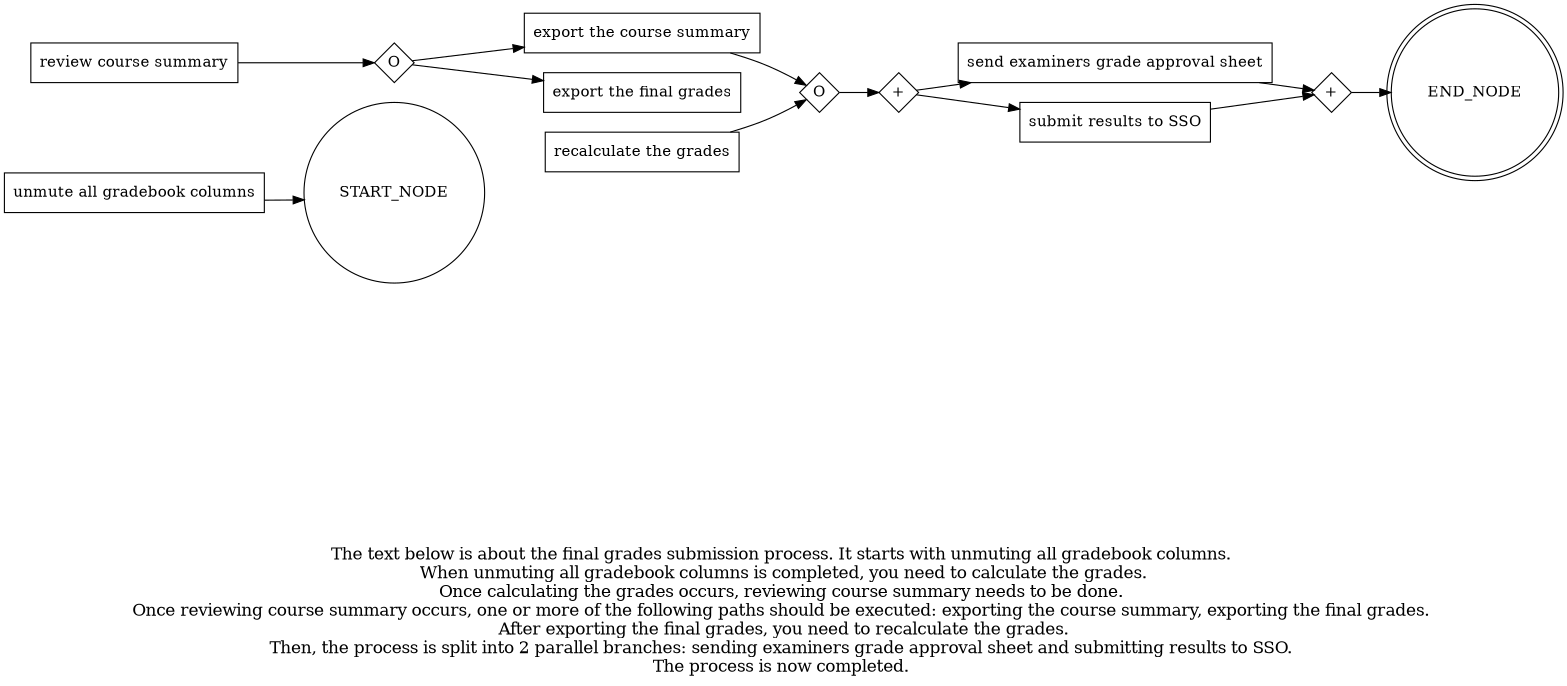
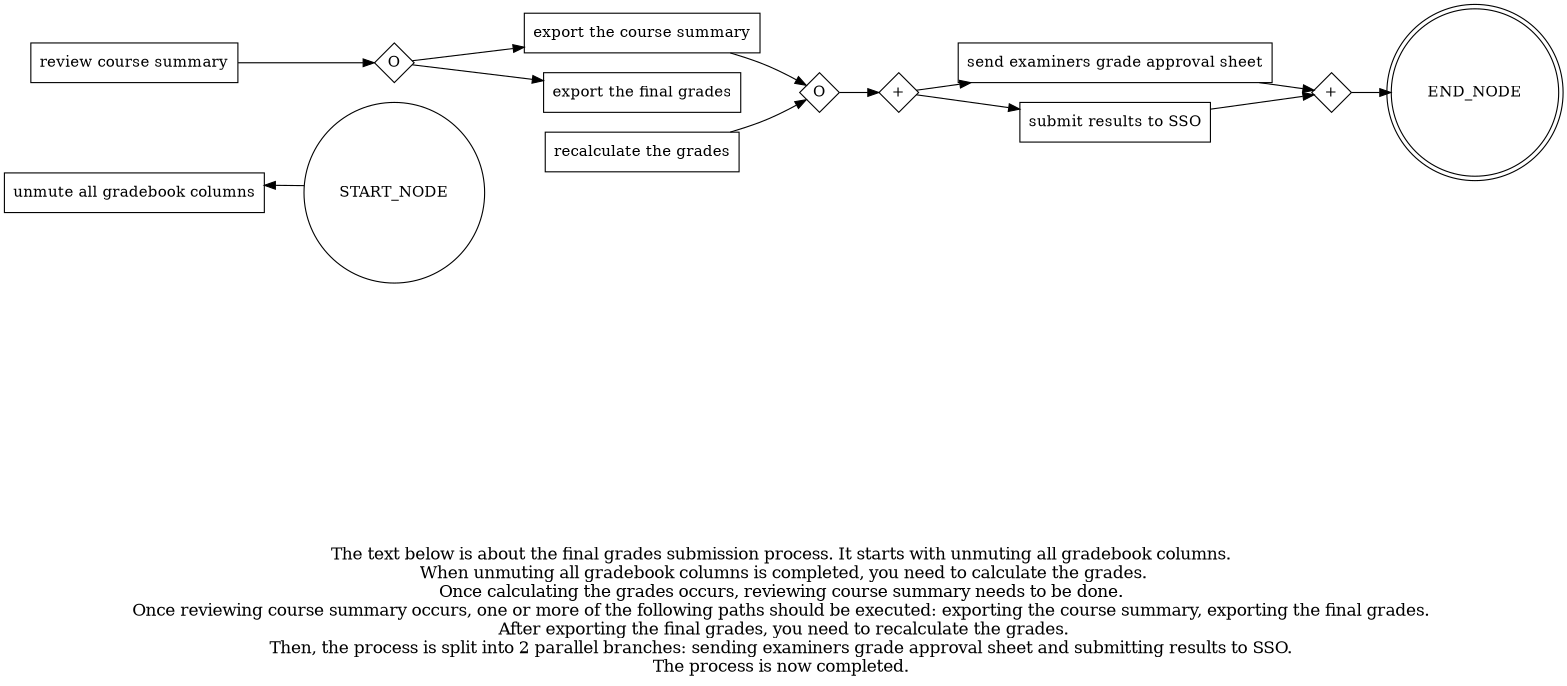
(279, 200) -> (290, 185)
